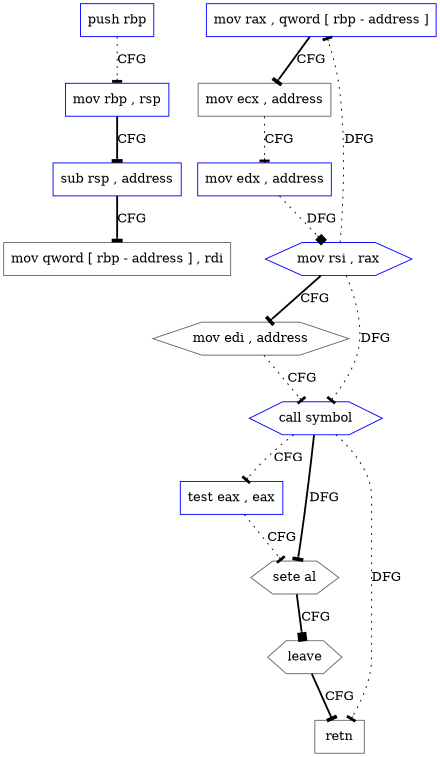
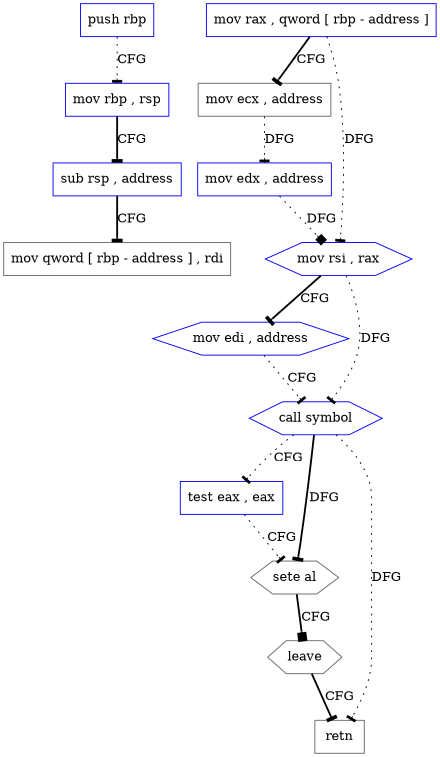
(279, 140) -> (280, 140)
(343, 141) -> (343, 136)
(251, 339) -> (251, 339)
